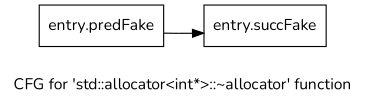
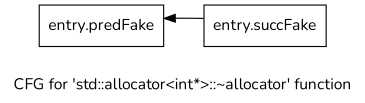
(178, 33) -> (190, 18)
